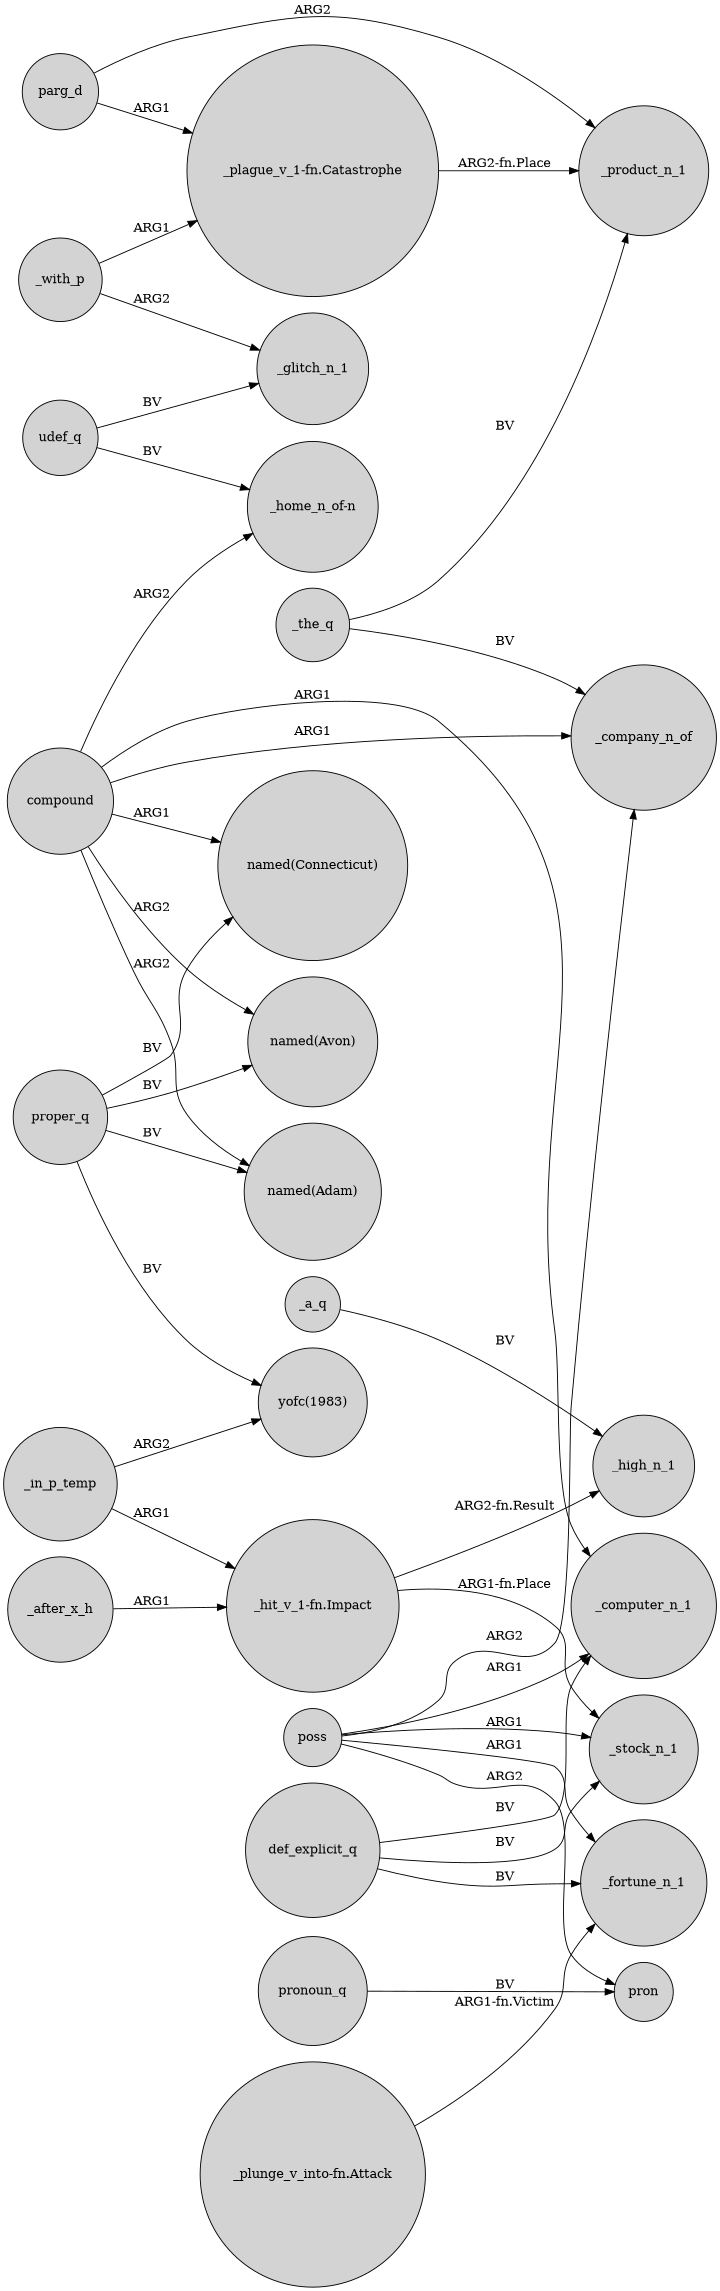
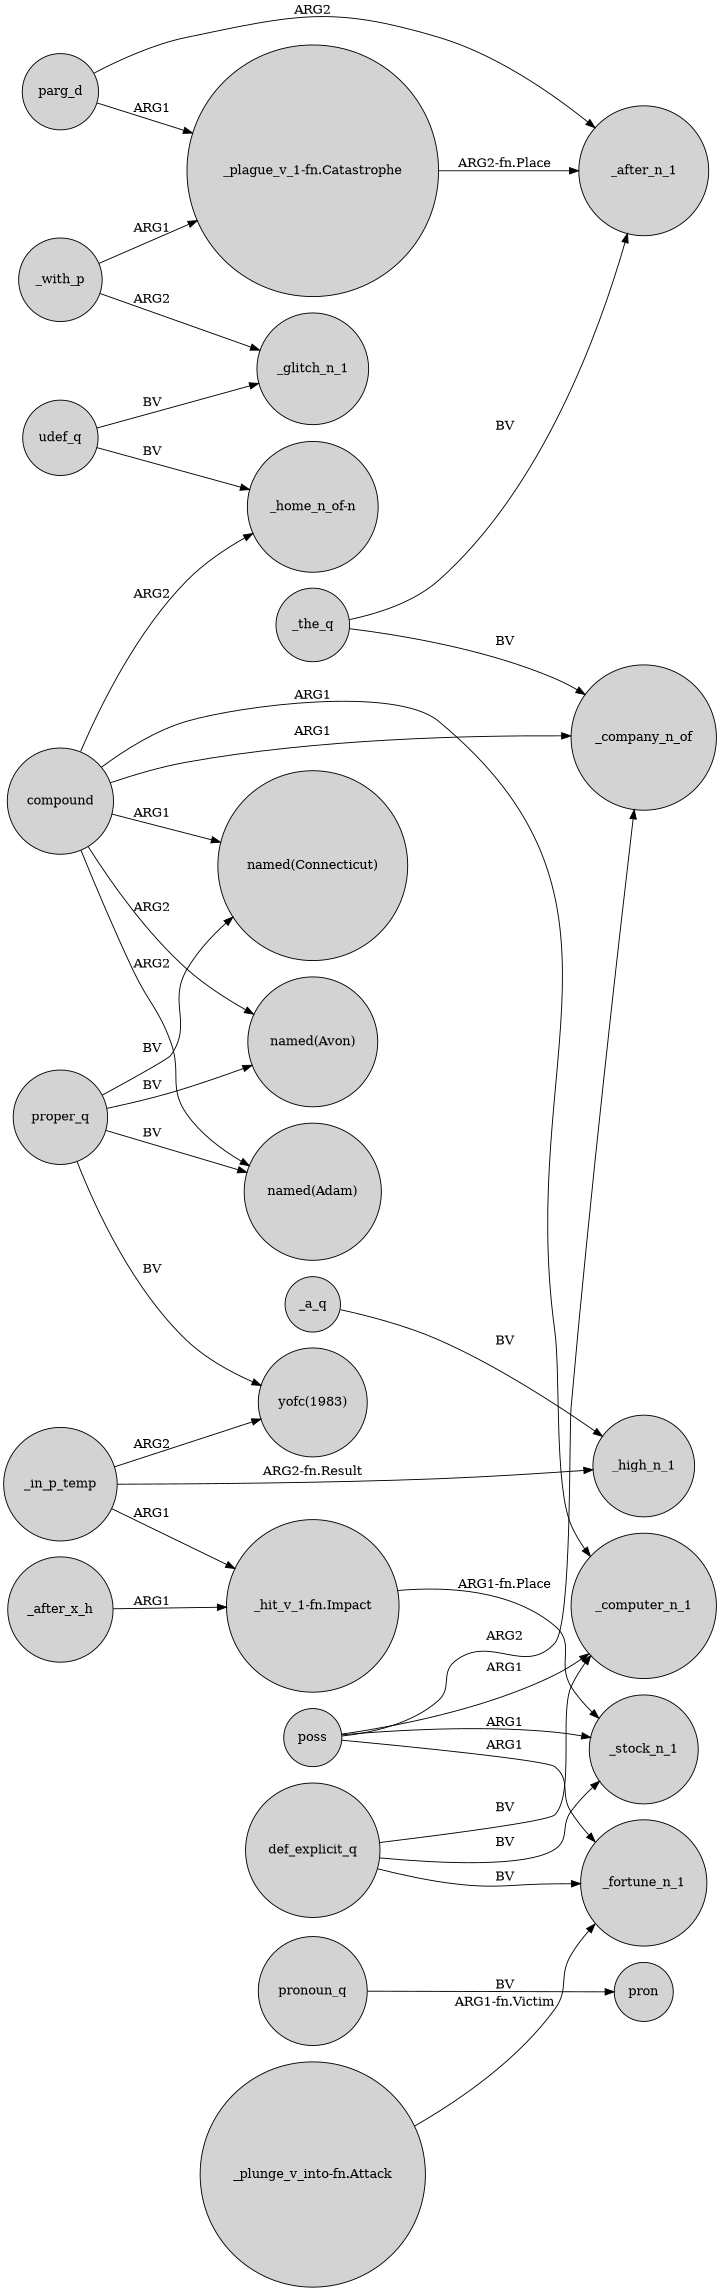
(644, 171) -> (644, 171)
(494, 1539) -> (351, 1481)
(545, 1793) -> none
